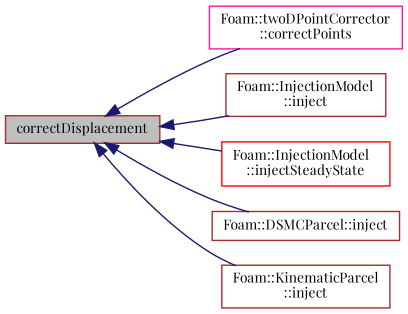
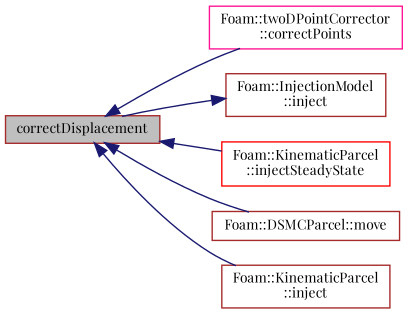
(201, 120) -> (167, 108)
(306, 164) -> (306, 164)
(306, 226) -> (306, 226)
